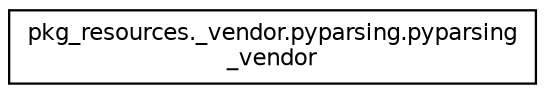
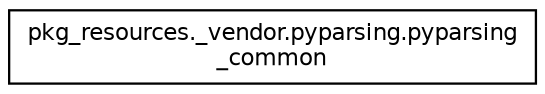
(273, 47) -> (273, 47)
